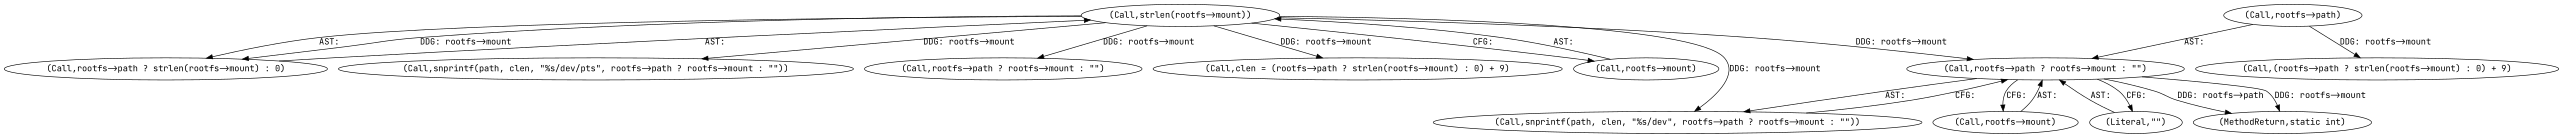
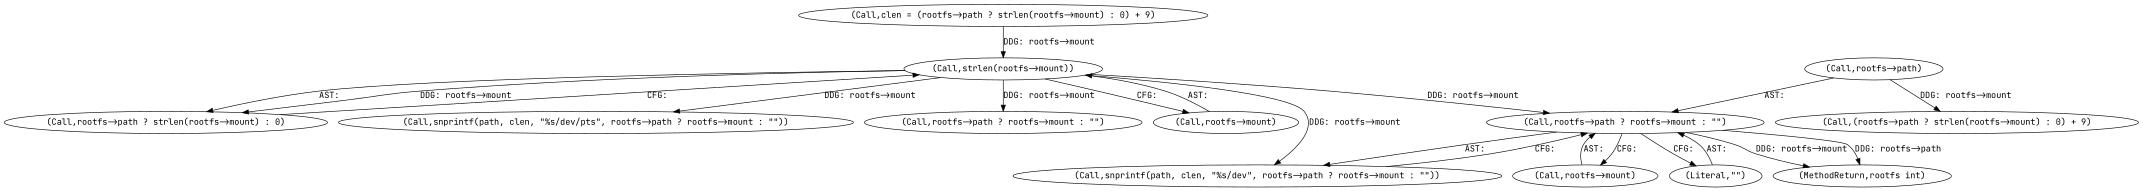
(1265, 41) -> (1003, 39)
(718, 42) -> (660, 96)
(2282, 122) -> (1862, 176)
